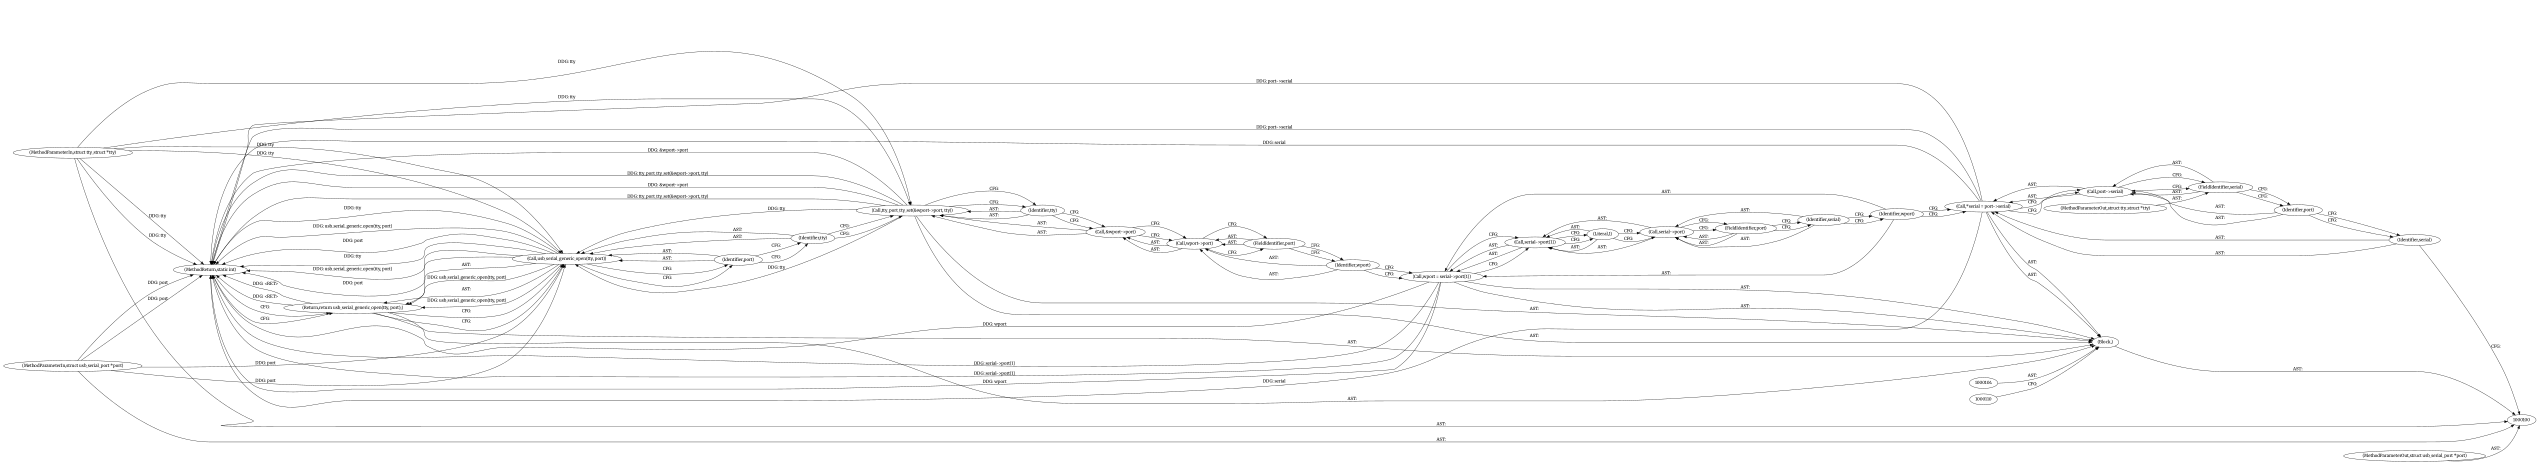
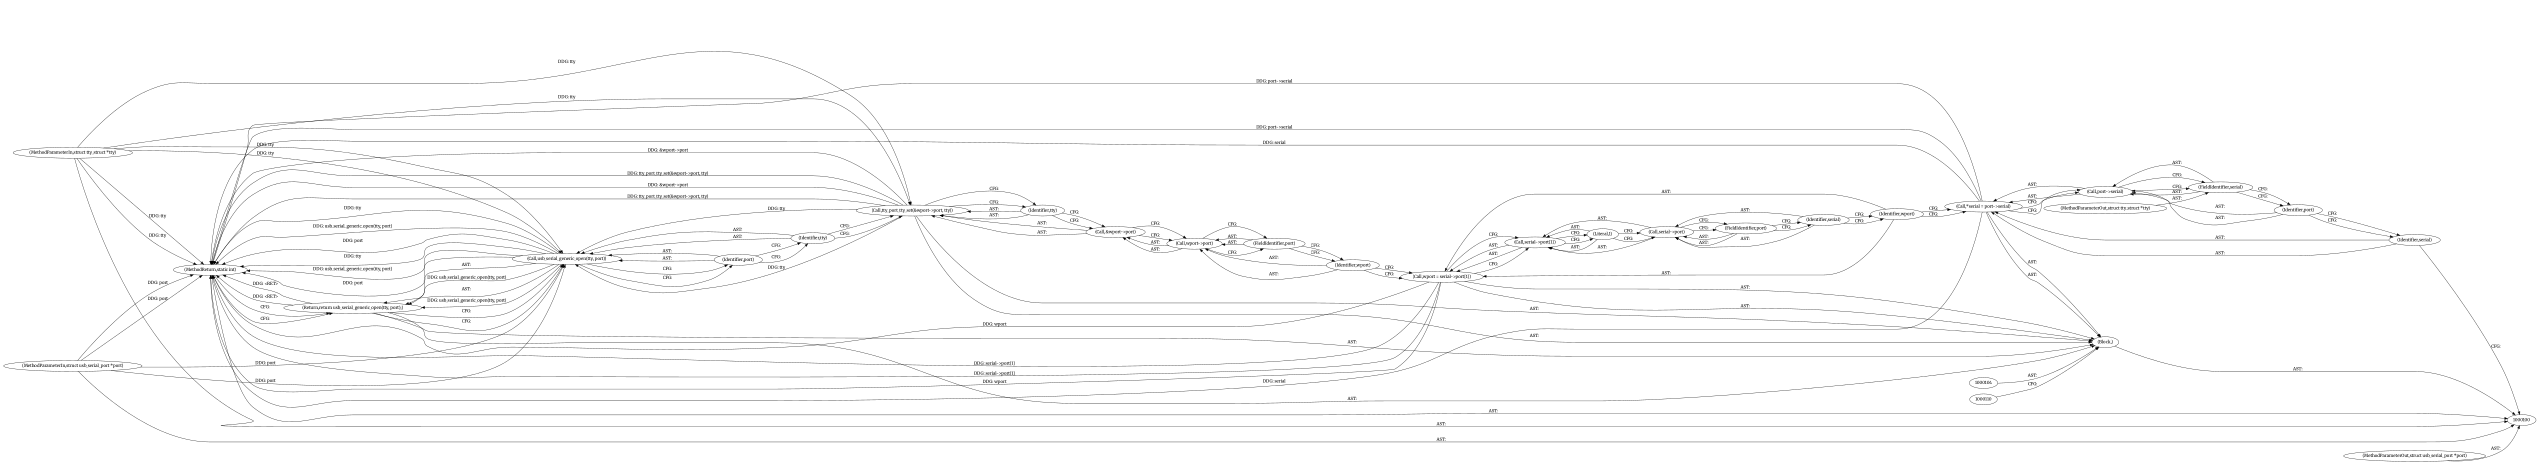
none -> (1307, 415)
